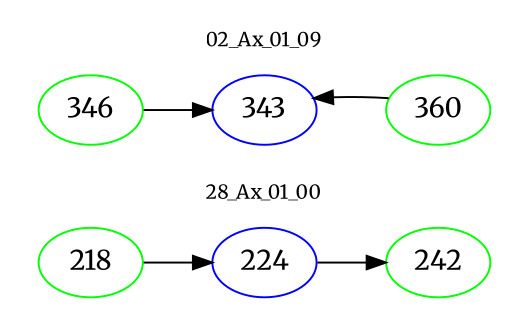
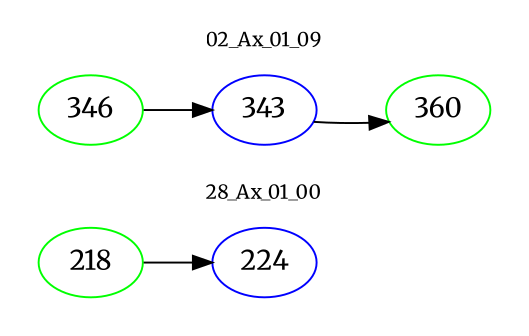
(361, 97) -> (341, 123)
(438, 263) -> none
